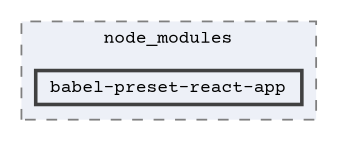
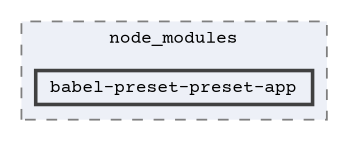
(169, 88) -> (174, 88)
